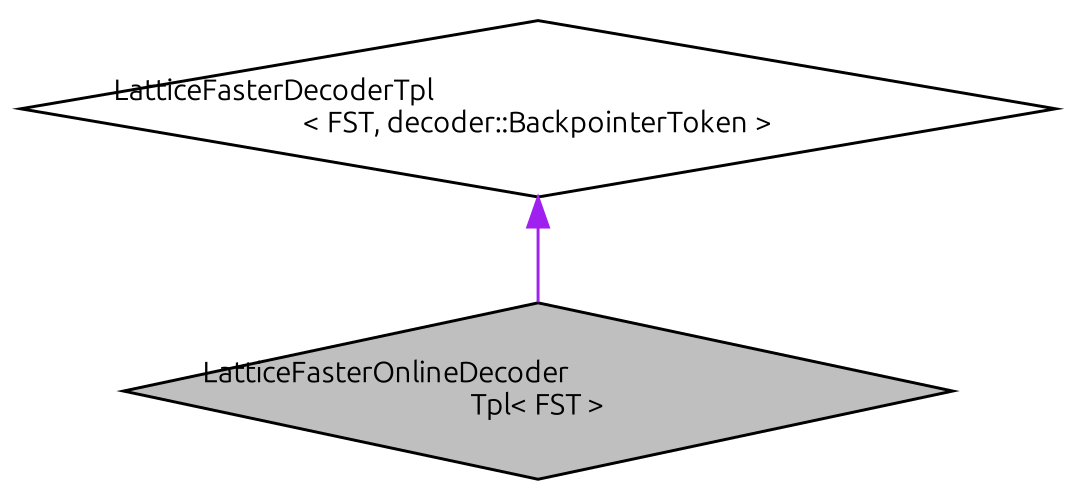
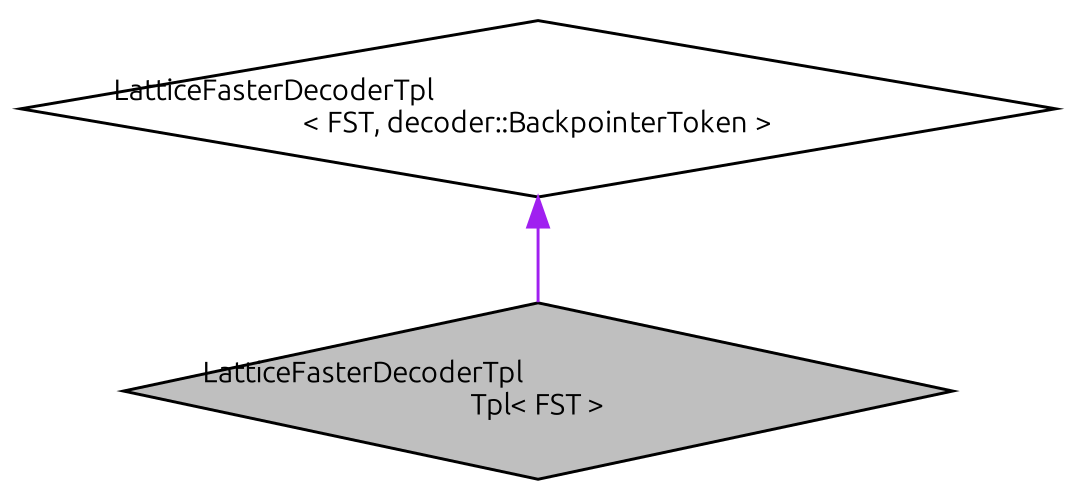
(538, 391) -> (538, 391)
